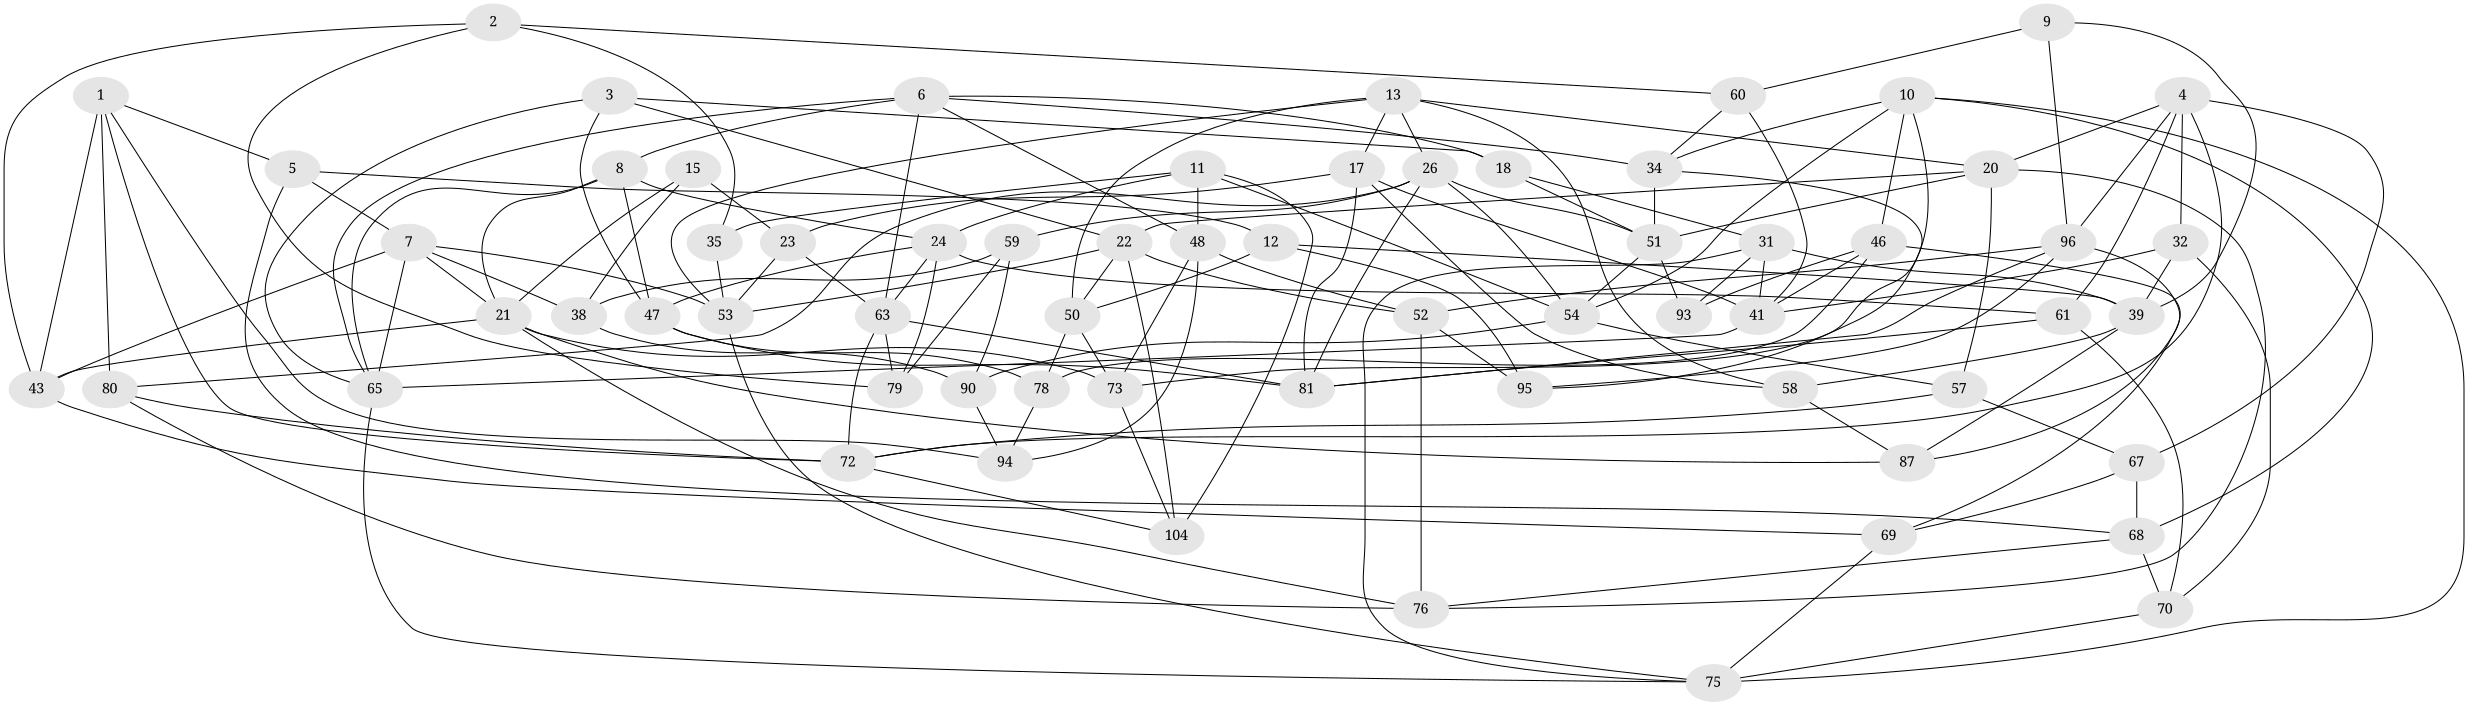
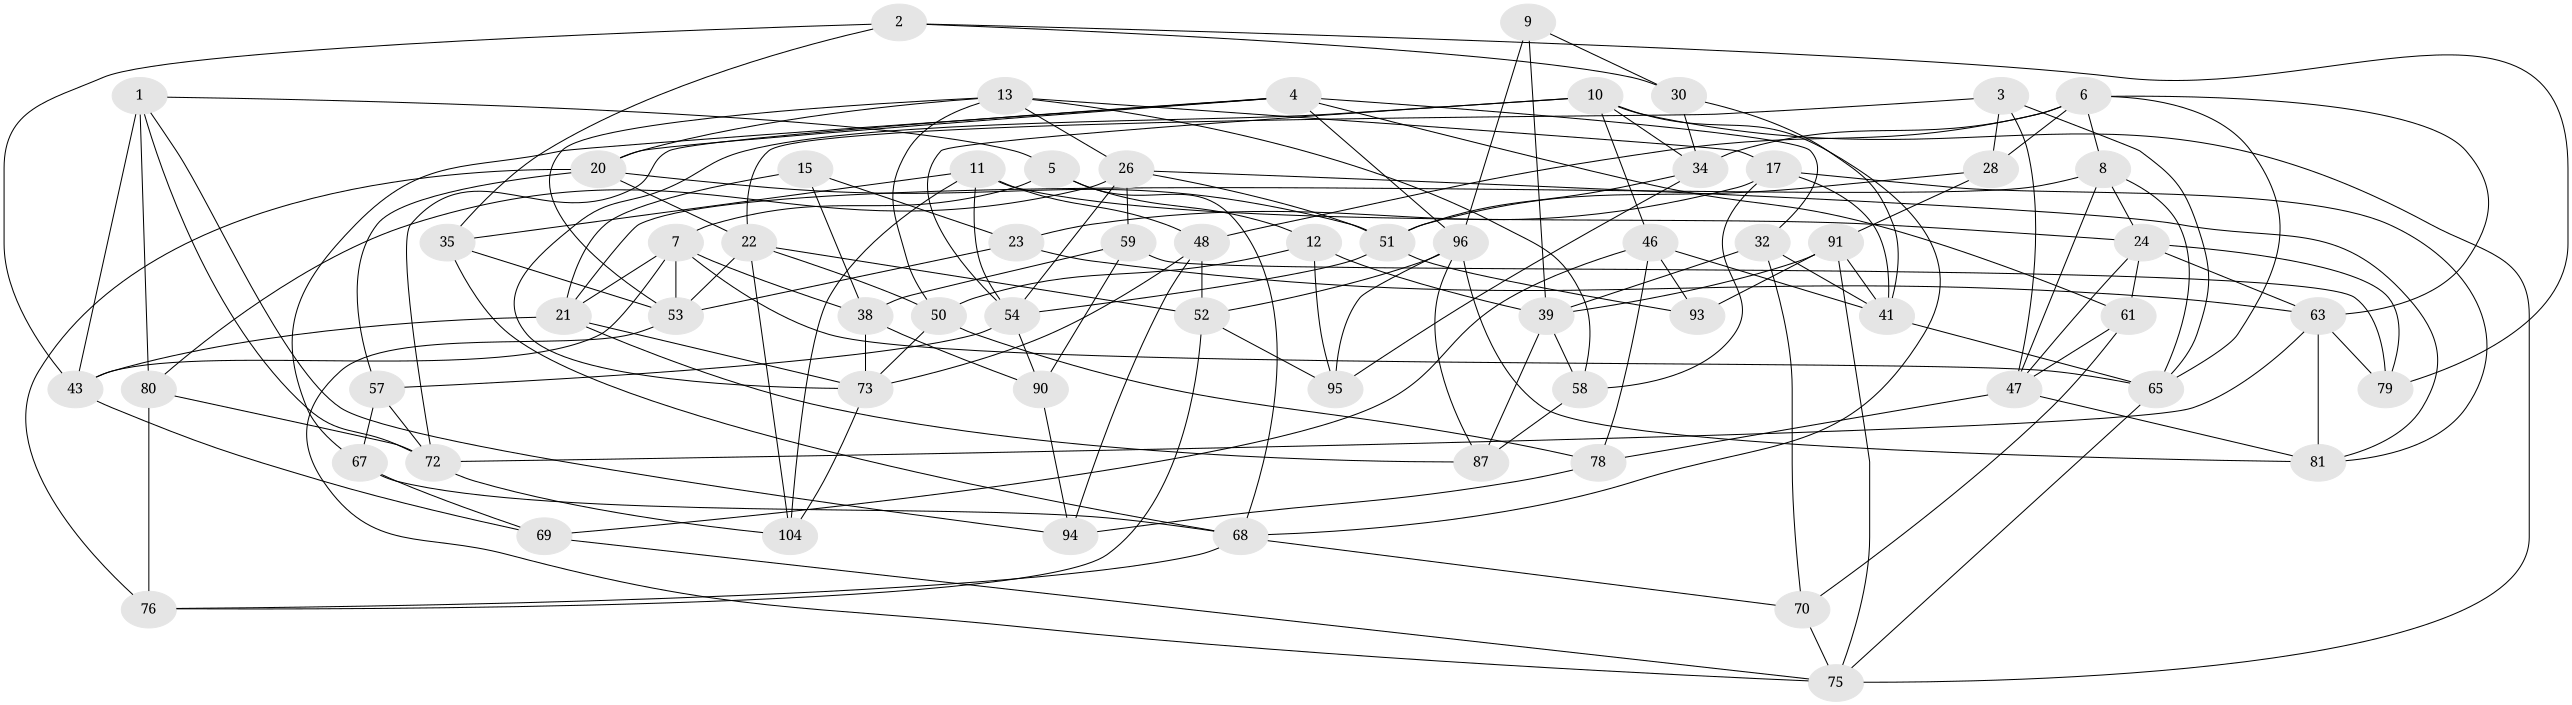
(1738, 96) -> (1679, 96)
(1504, 169) -> (1991, 169)
(1767, 243) -> (1836, 243)
none -> (866, 346)
(1685, 354) -> (2072, 353)
none -> (809, 446)
(941, 520) -> none
